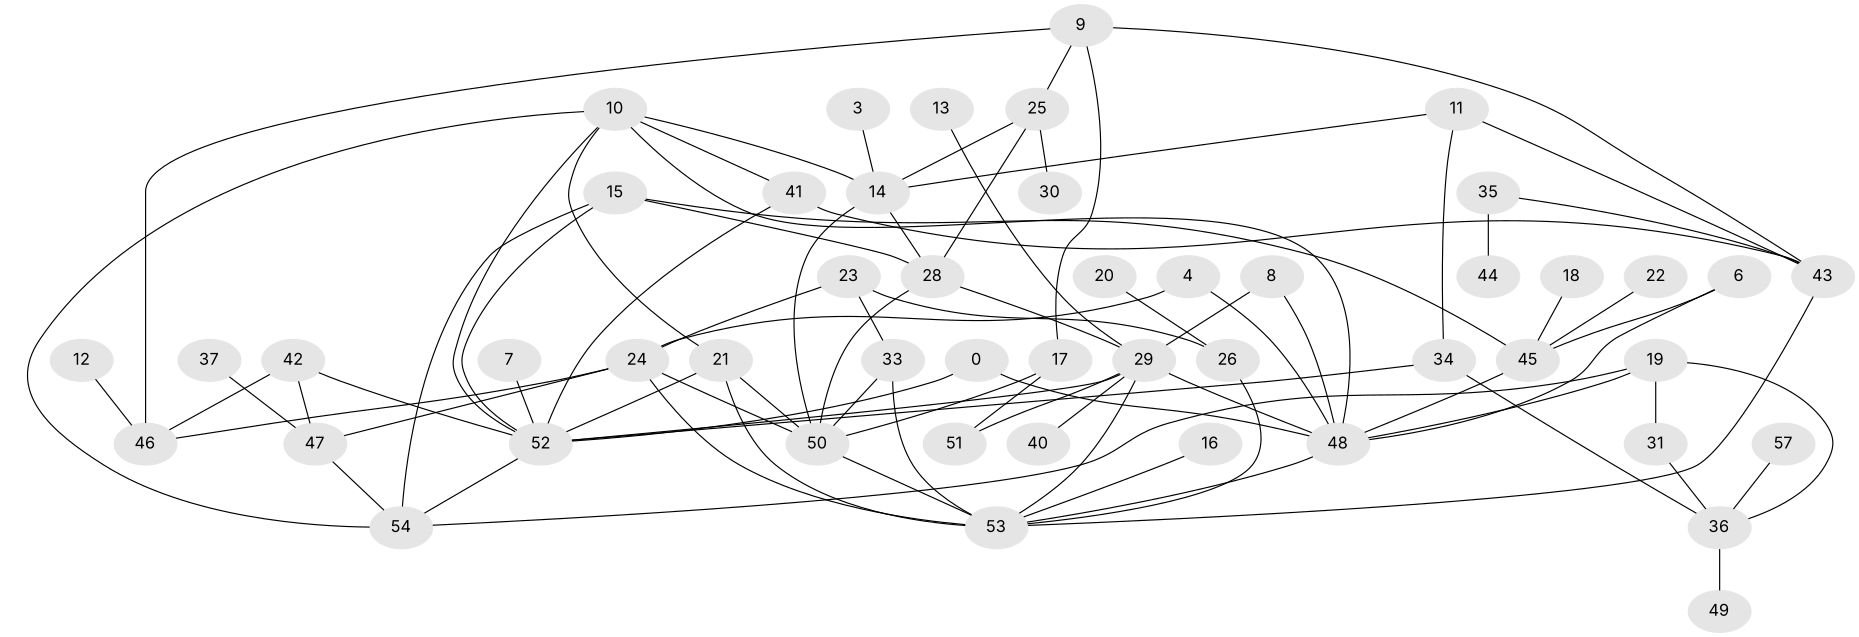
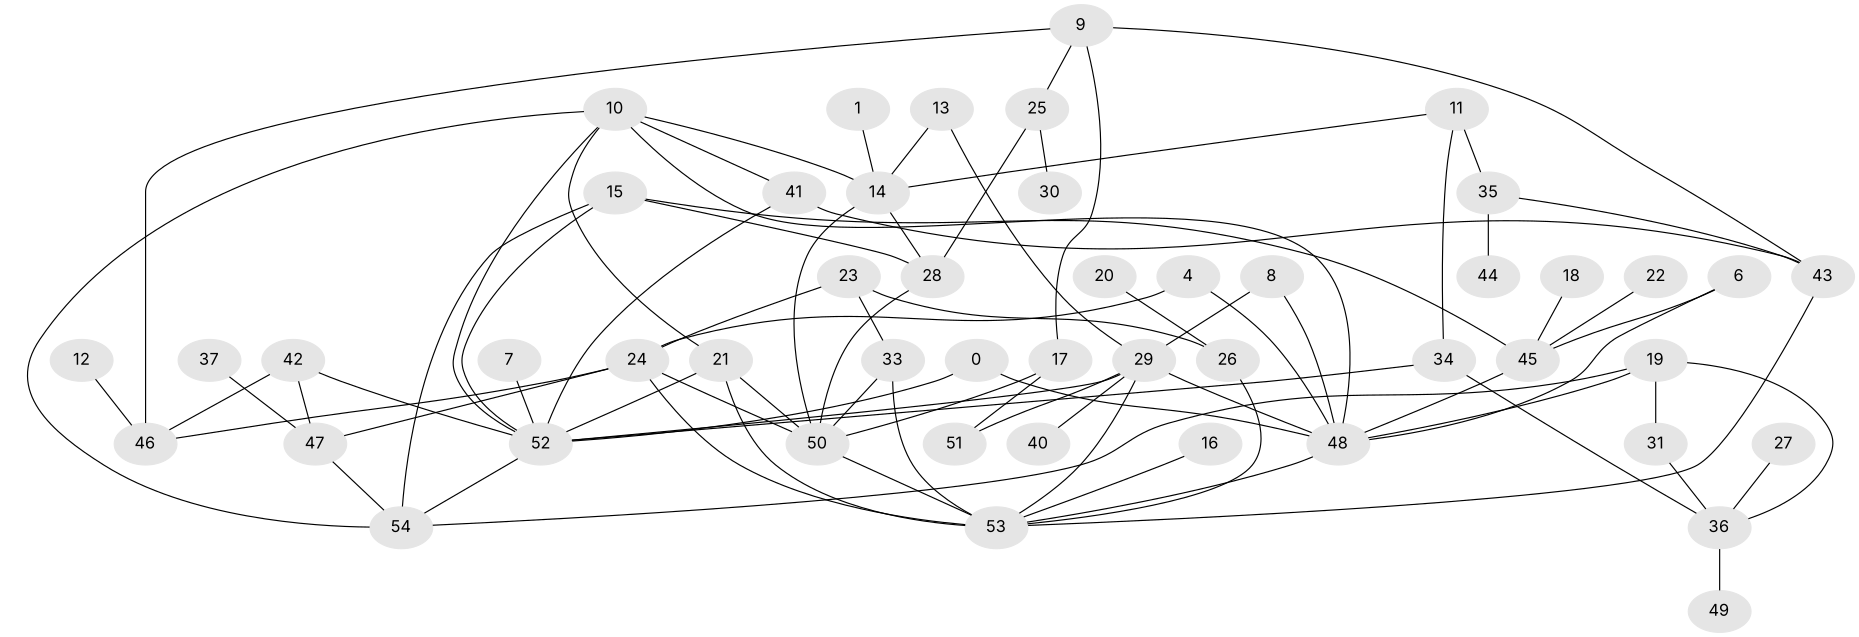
(858, 109) -> (858, 109)
(955, 152) -> (910, 151)
(1641, 192) -> (1473, 151)
(1029, 311) -> none
(1784, 444) -> (1784, 444)
